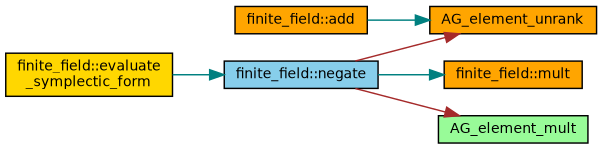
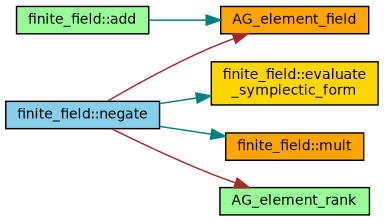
(301, 20) -> (83, 20)
(513, 20) -> (295, 20)
(191, 75) -> (178, 101)
(513, 129) -> (295, 201)
